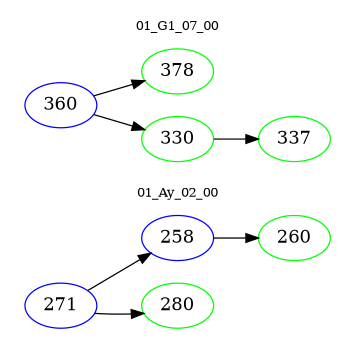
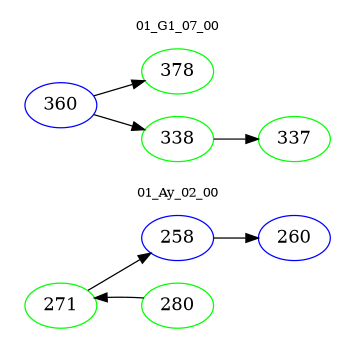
(178, 139) -> (178, 139)
(294, 238) -> (294, 238)
(61, 306) -> (61, 306)
(113, 314) -> (126, 297)
